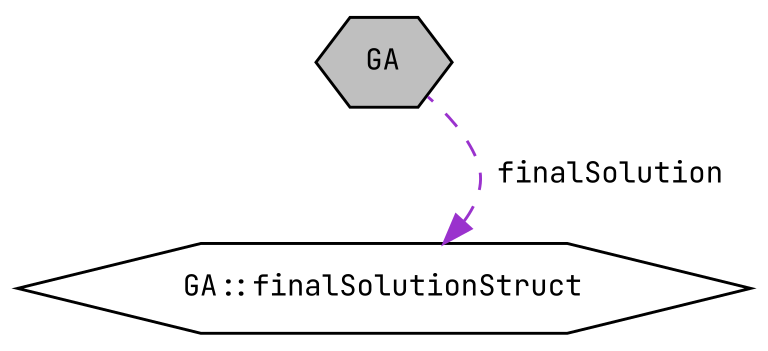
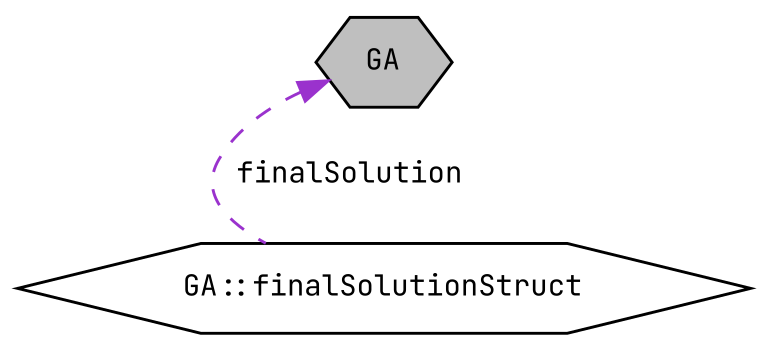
(474, 153) -> (219, 160)
